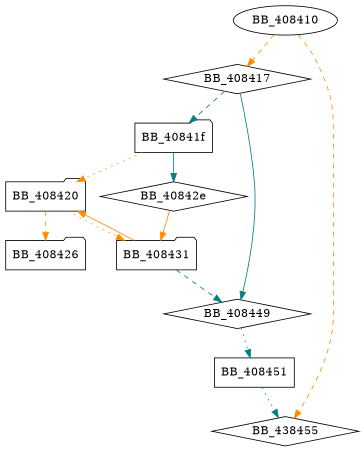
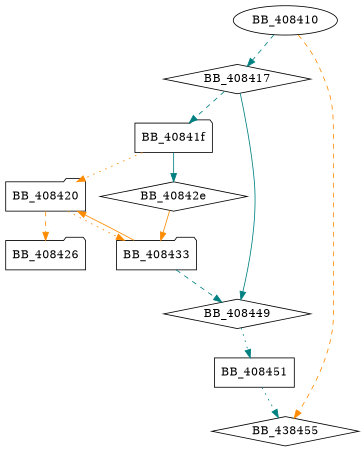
(263, 47) -> (263, 47)
(157, 255) -> (157, 255)
